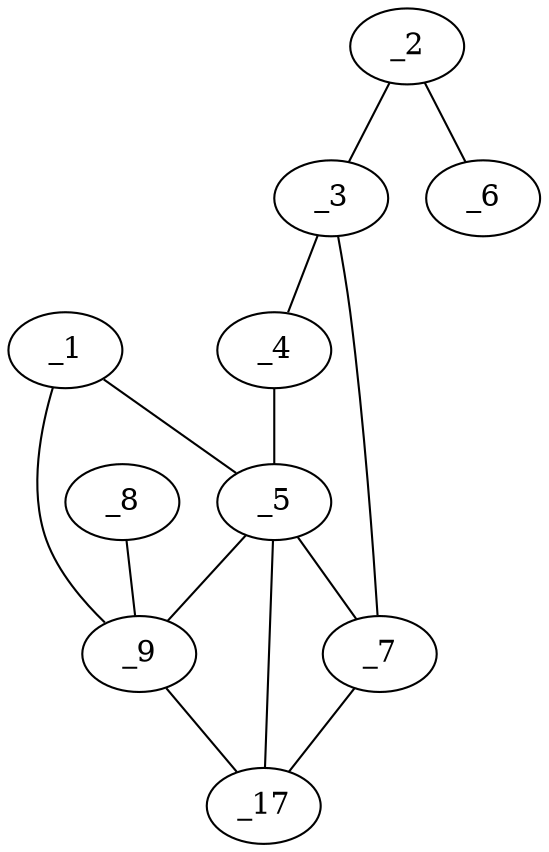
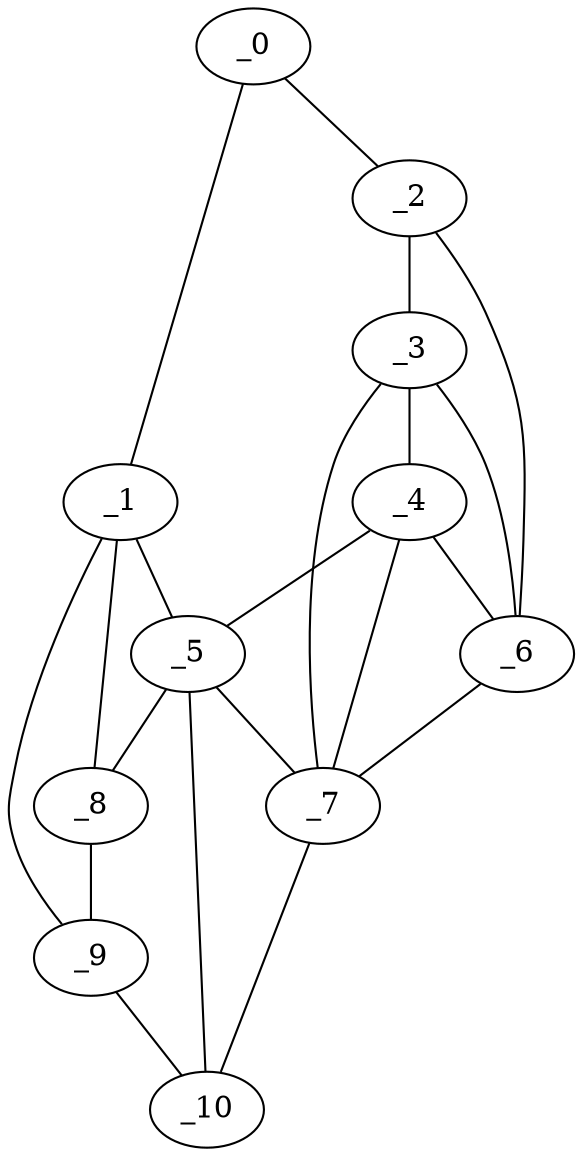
none -> (253, 46)
none -> (495, 493)
(207, 578) -> (139, 730)
none -> (463, 578)
none -> (106, 654)
none -> (366, 654)
none -> (420, 730)
(264, 806) -> (207, 1110)
